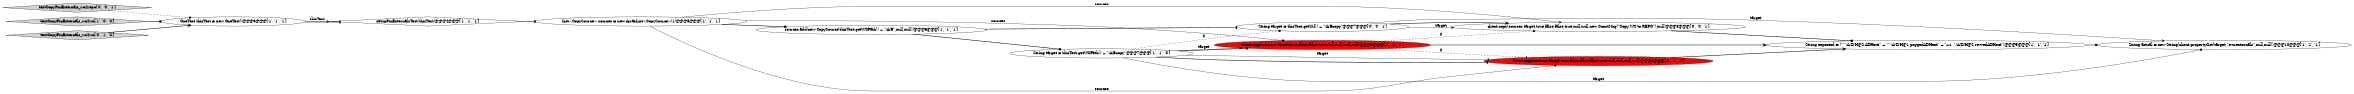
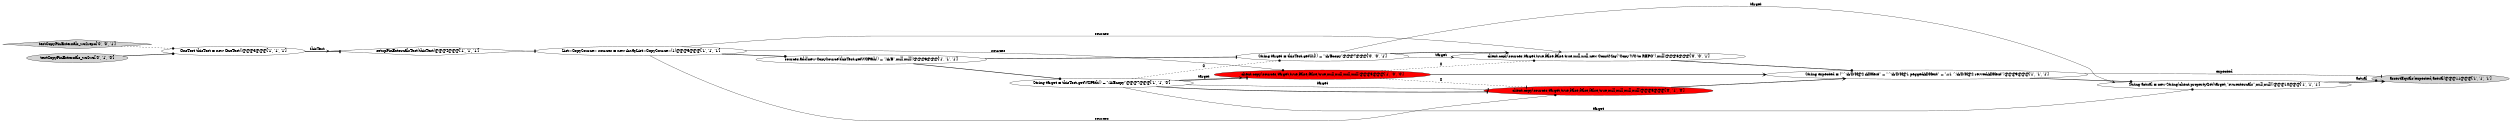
(77, 21) -> none
(148, 29) -> (147, 55)
(77, 35) -> (77, 58)
none -> (2441, 79)
